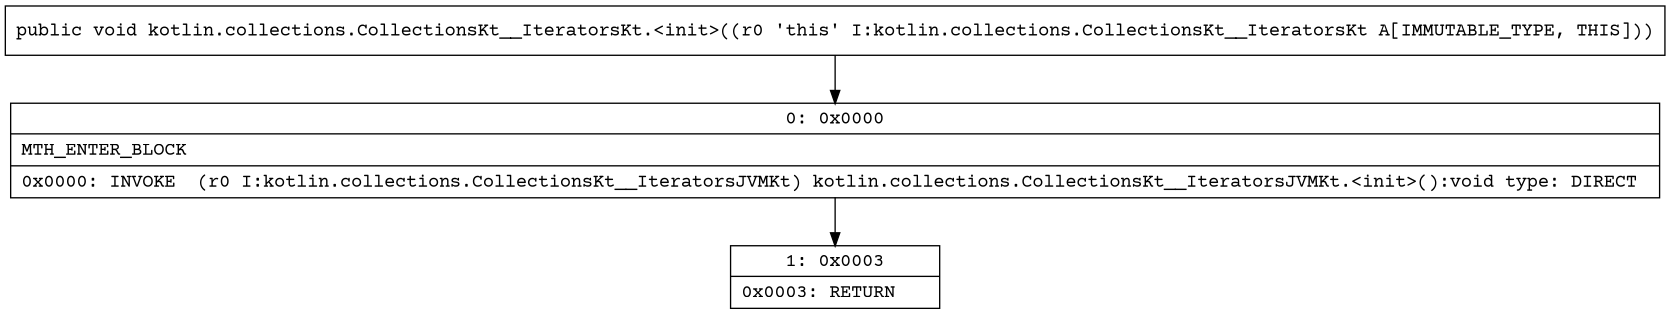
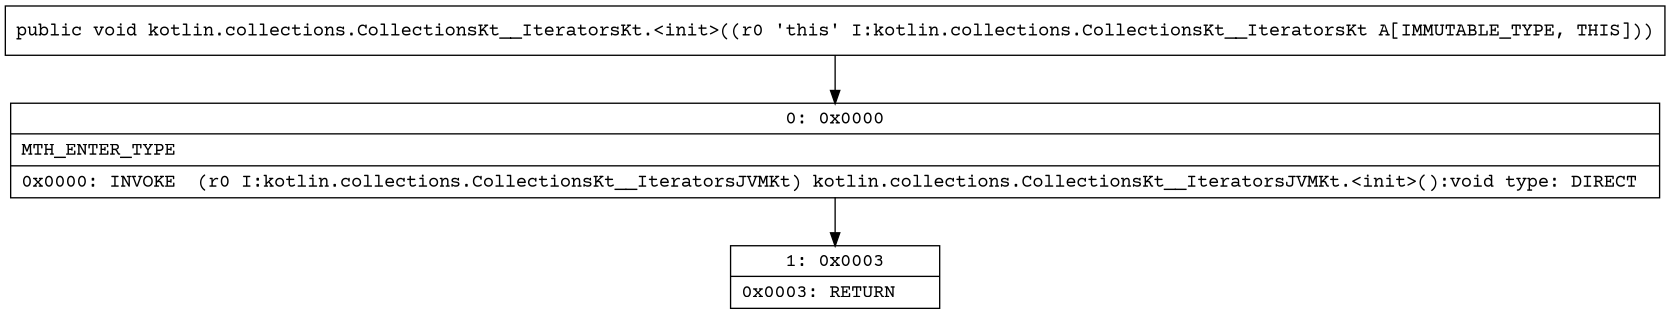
(104, 149) -> (99, 149)
